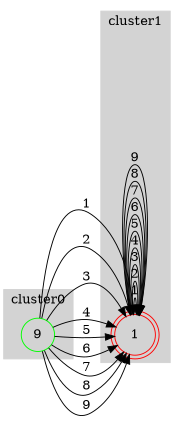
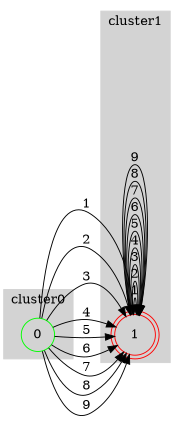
(38, 335) -> (38, 335)
